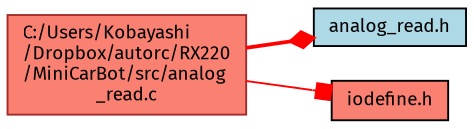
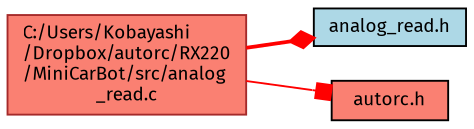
(390, 101) -> (390, 101)
